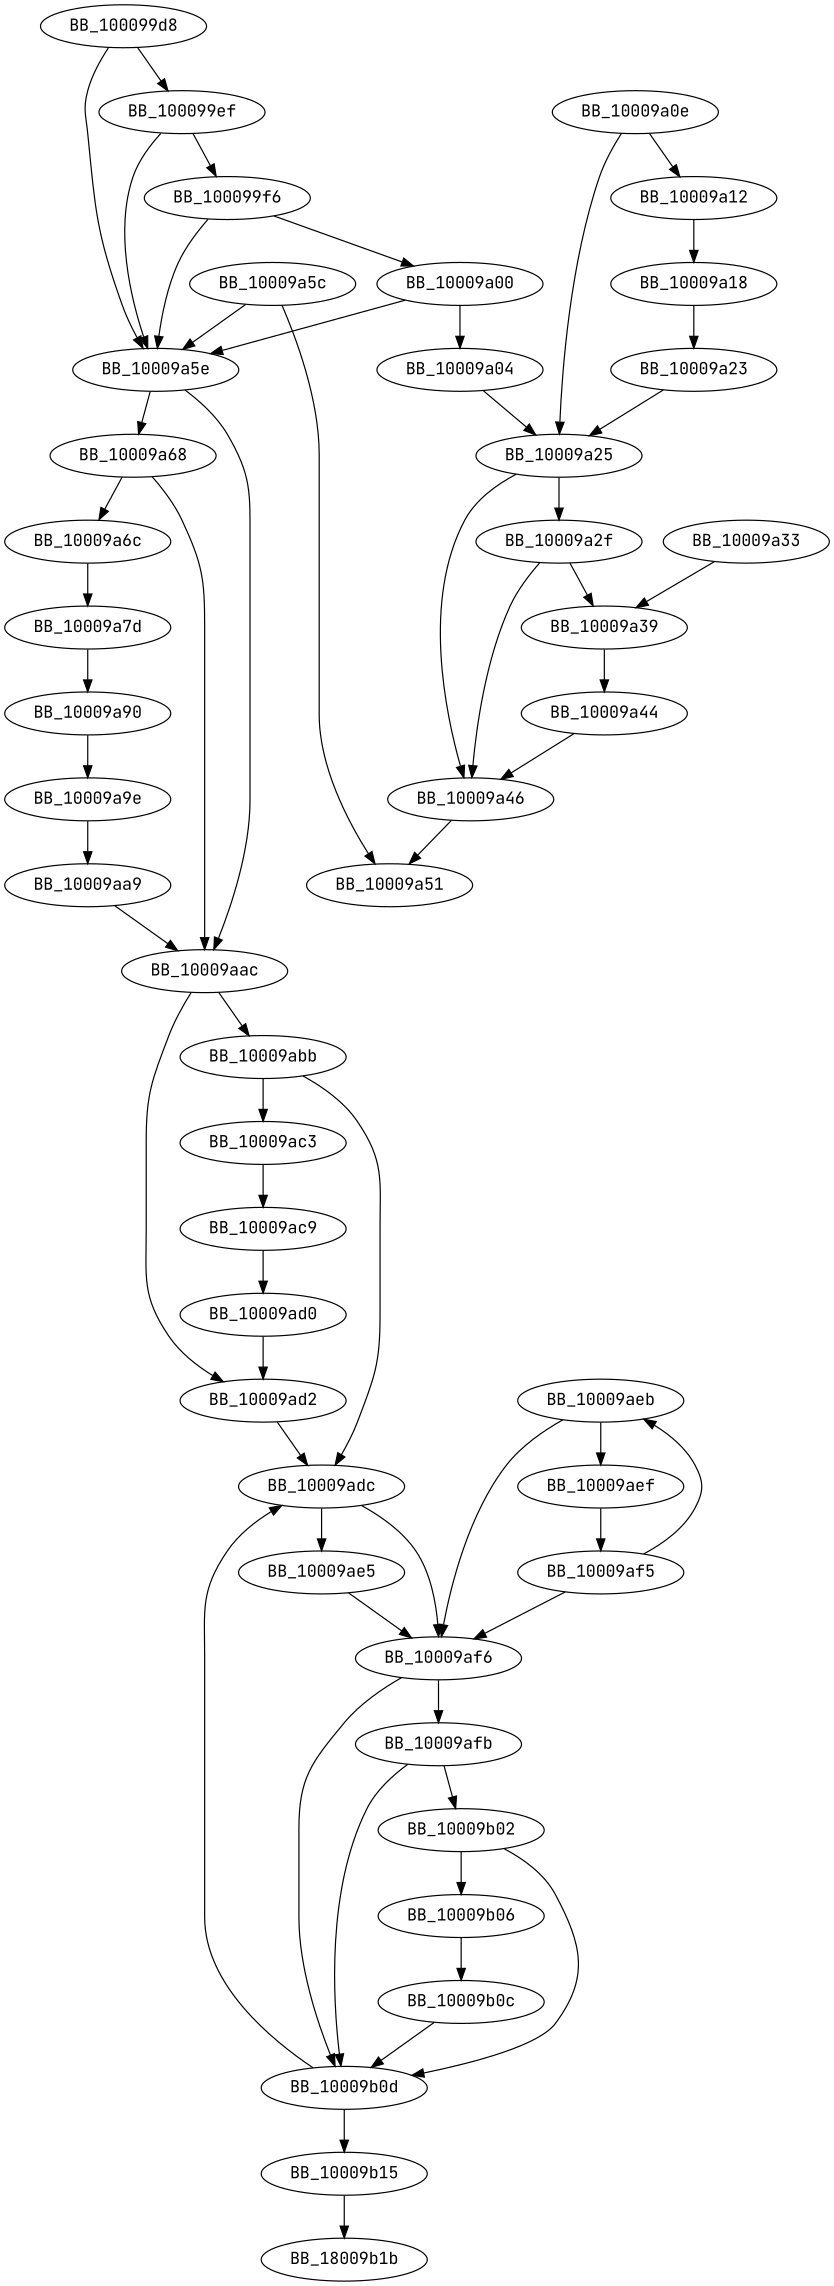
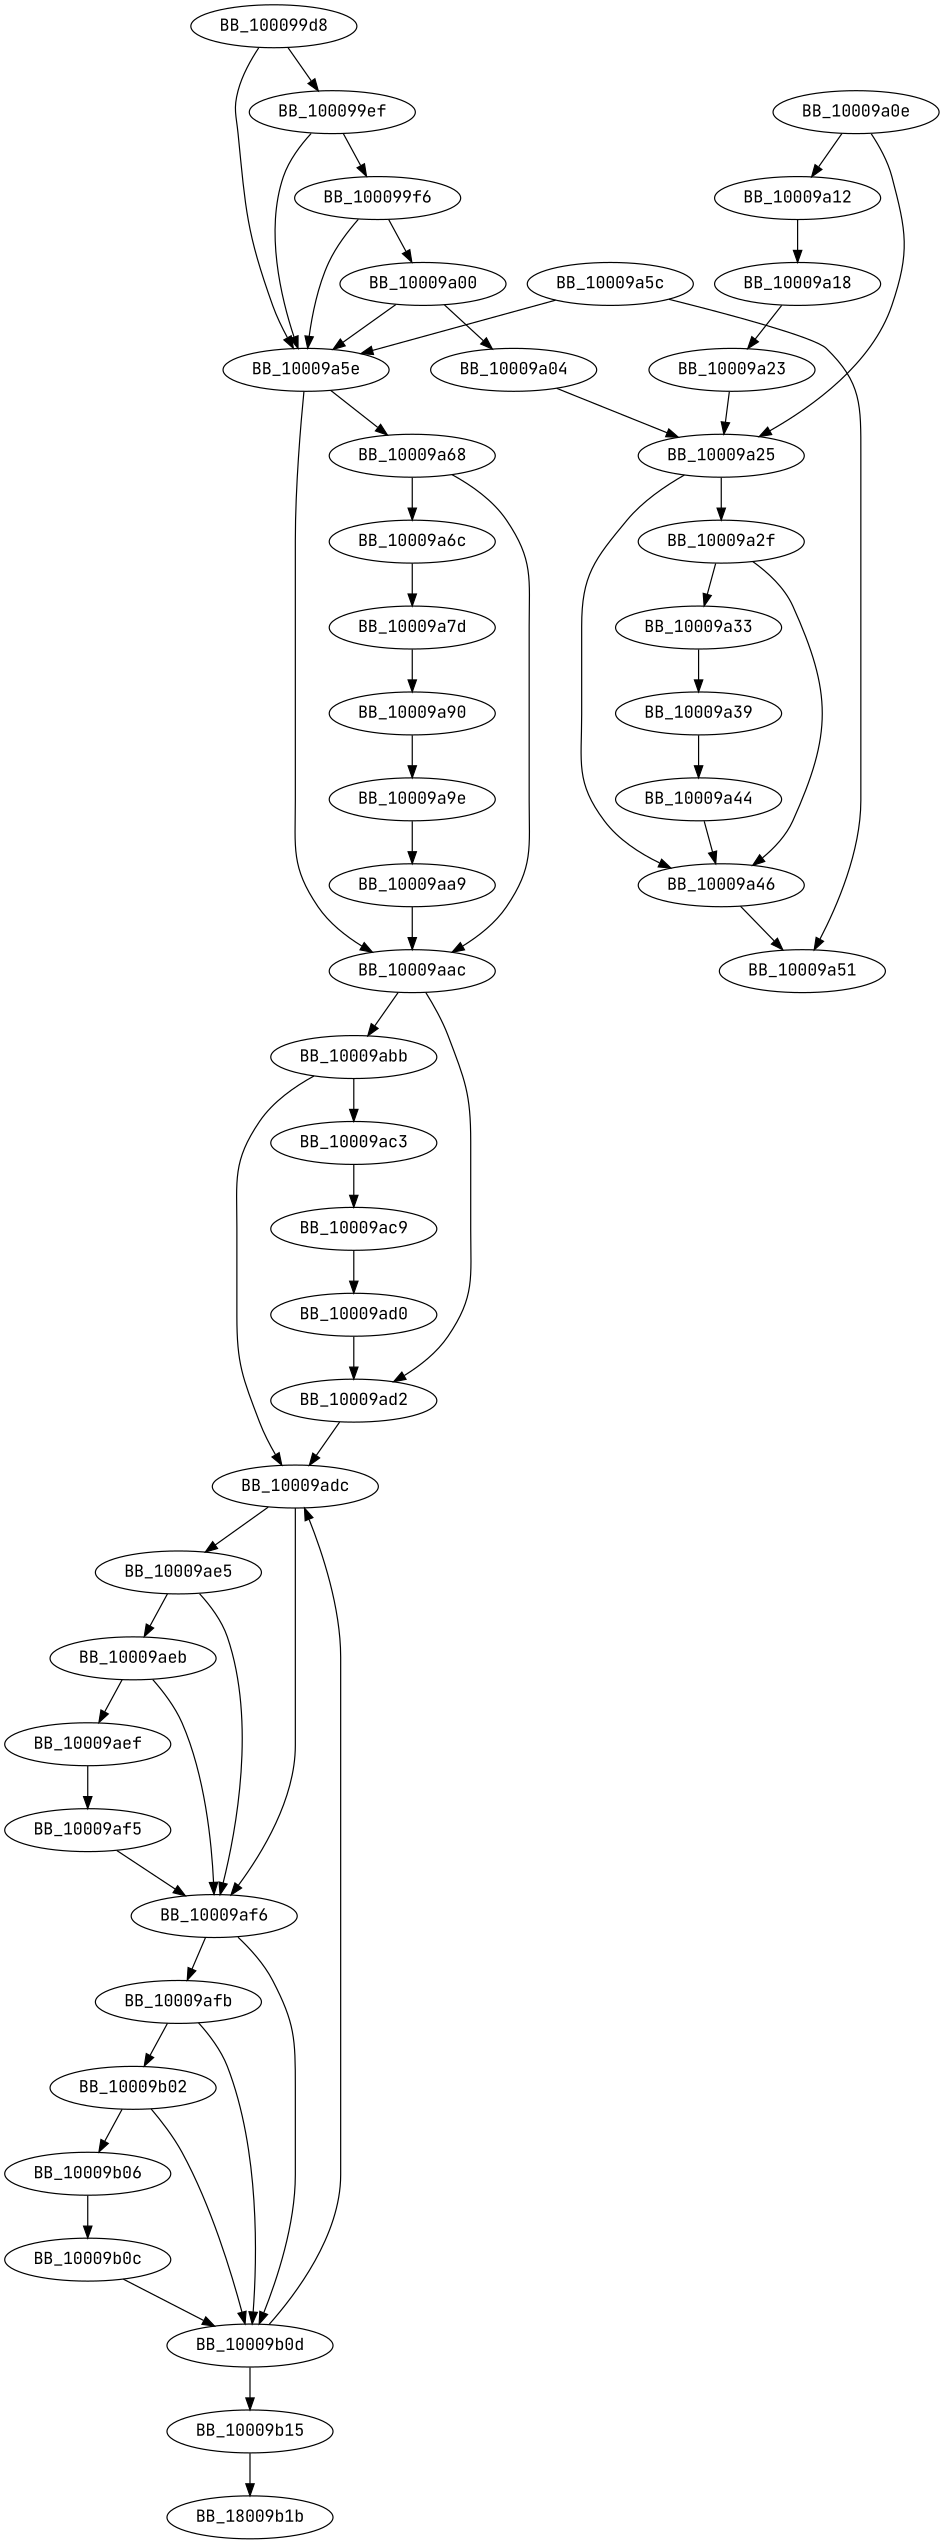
(579, 579) -> (711, 579)
(701, 1493) -> (159, 1610)
